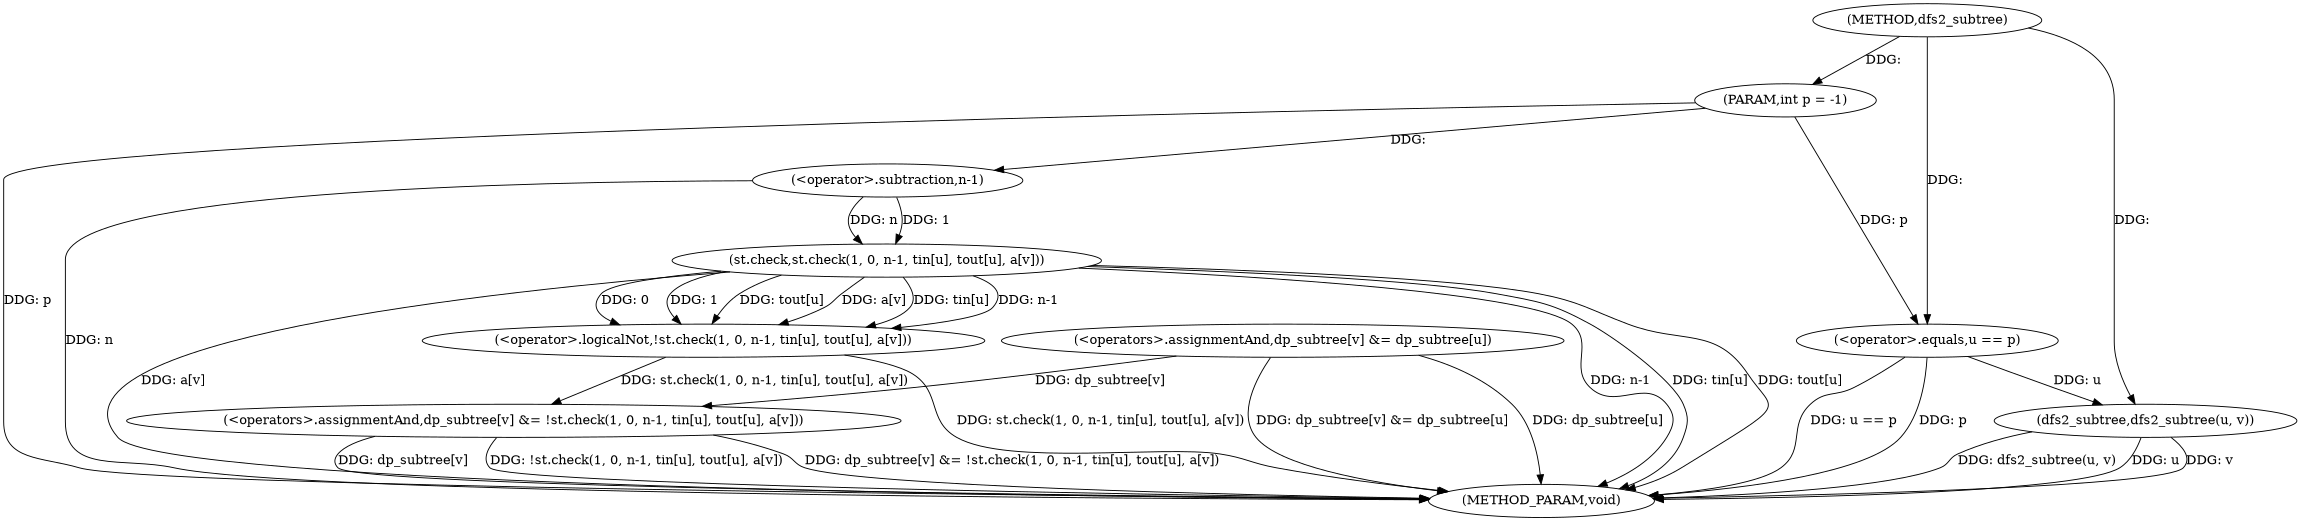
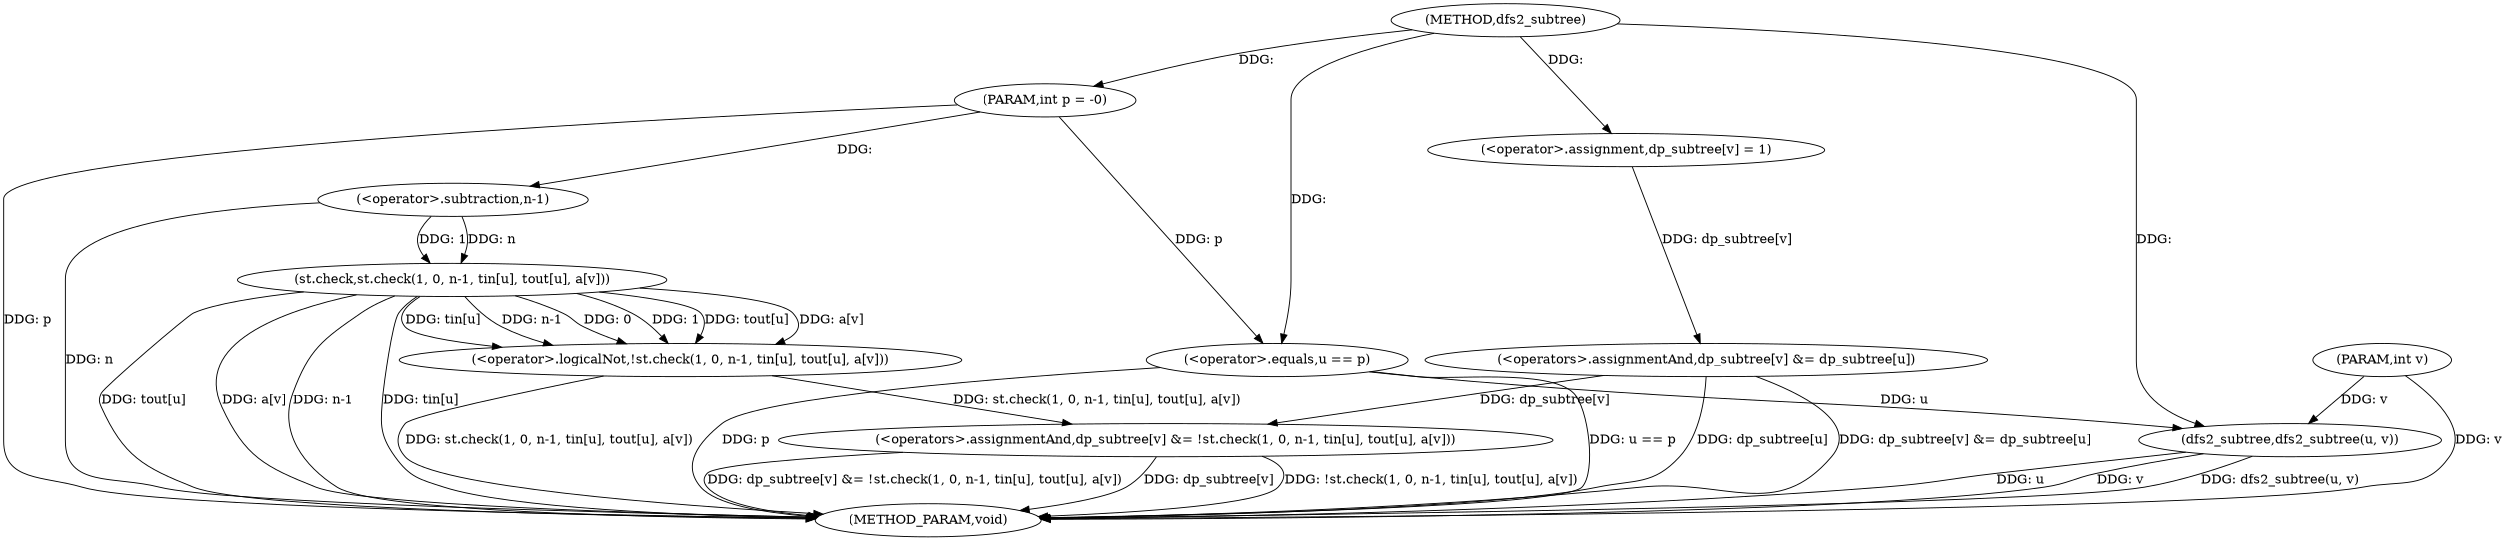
(1785, 100) -> (1045, 100)
none -> (1626, 150)
none -> (2382, 360)
